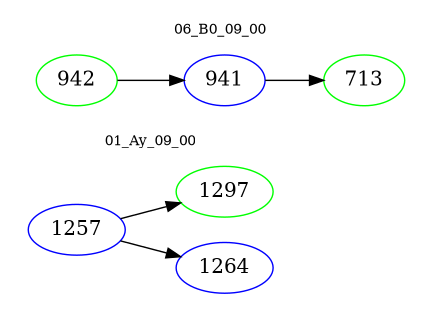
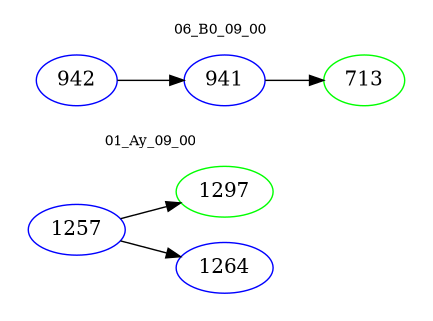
(77, 80) -> (77, 80)
